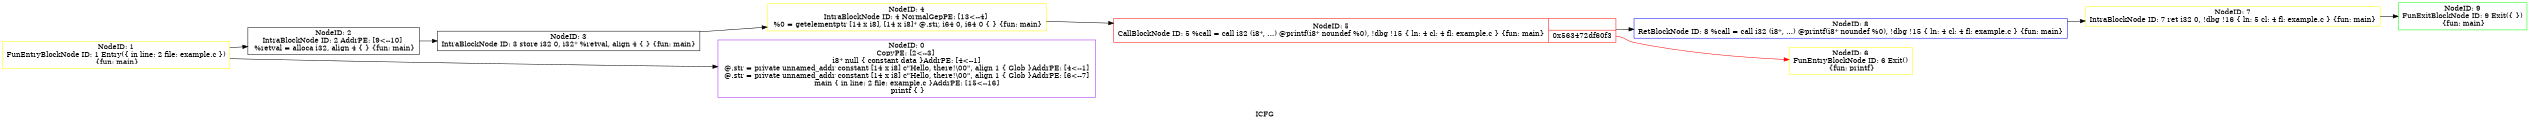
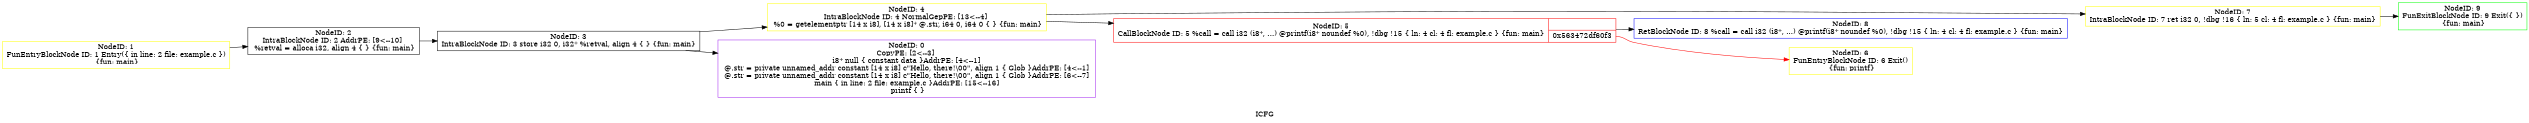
(2074, 21) -> (1563, 11)
(471, 63) -> (699, 52)
